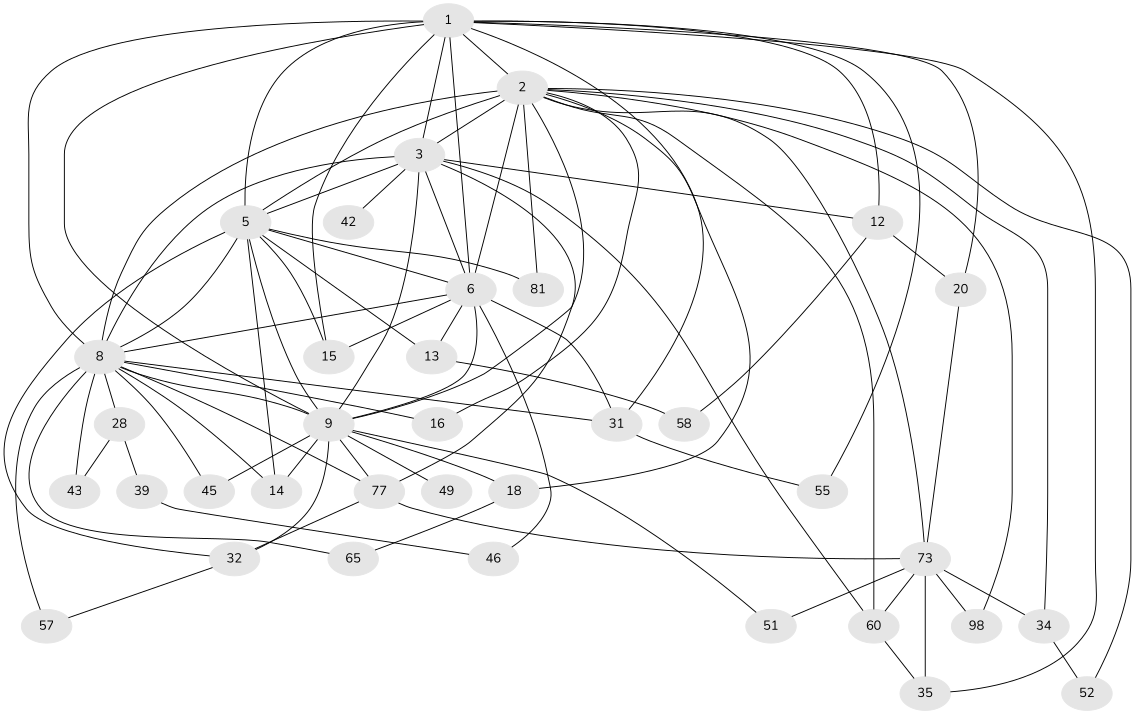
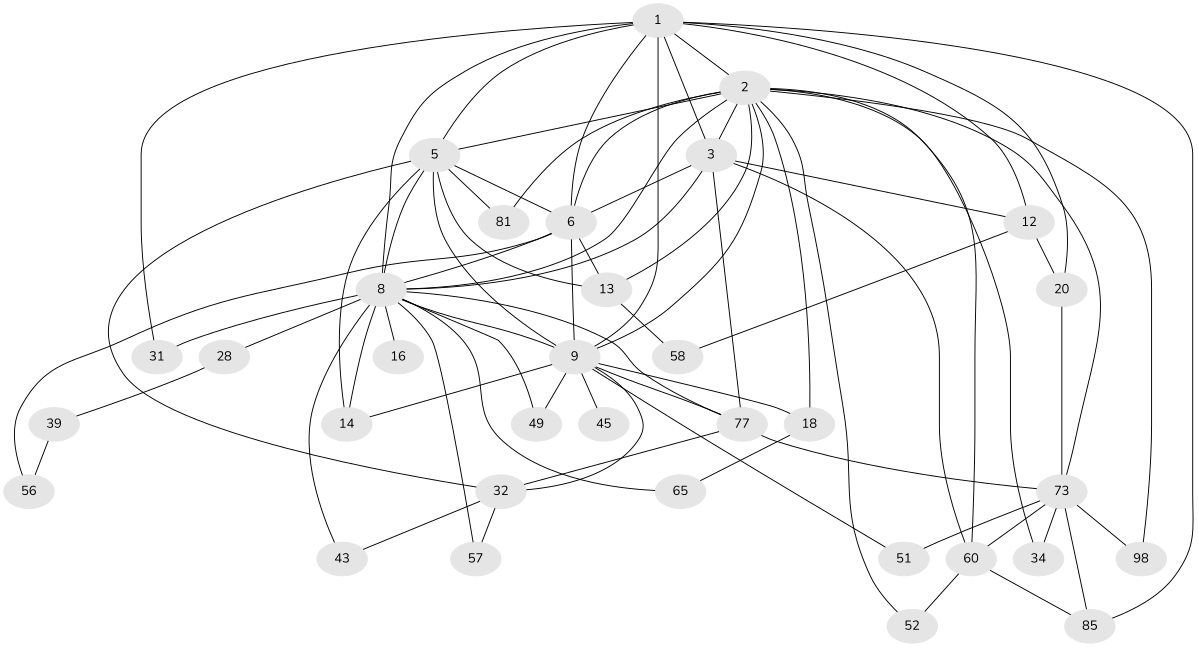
(332, 189) -> none
(349, 222) -> none
(623, 256) -> (726, 202)
(401, 292) -> none
(554, 332) -> none
(329, 357) -> none
(163, 419) -> (486, 335)
(97, 458) -> (421, 525)
(822, 492) -> none
(493, 559) -> (29, 492)
(1067, 662) -> (942, 593)
(925, 694) -> (1090, 626)
